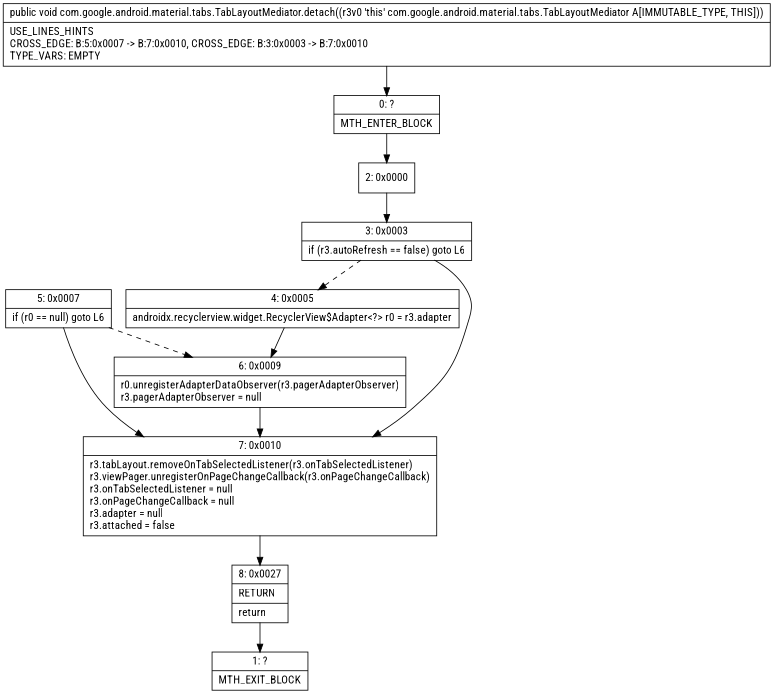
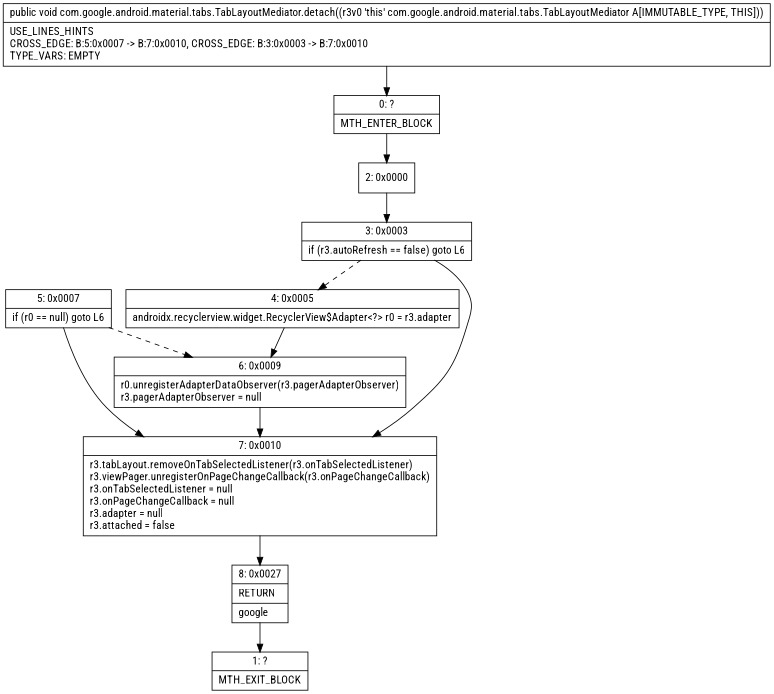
(252, 613) -> (254, 613)
